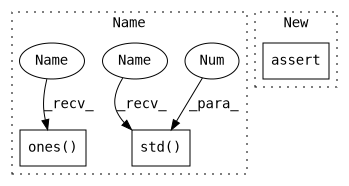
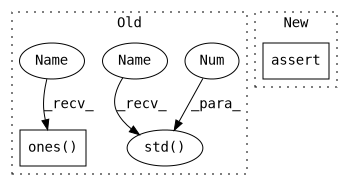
(130, 24) -> (130, 24)
(161, 148) -> (165, 148)
